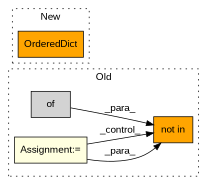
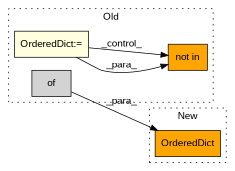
(109, 115) -> (111, 110)
(51, 150) -> (51, 44)
